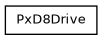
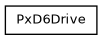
(51, 20) -> (51, 20)
